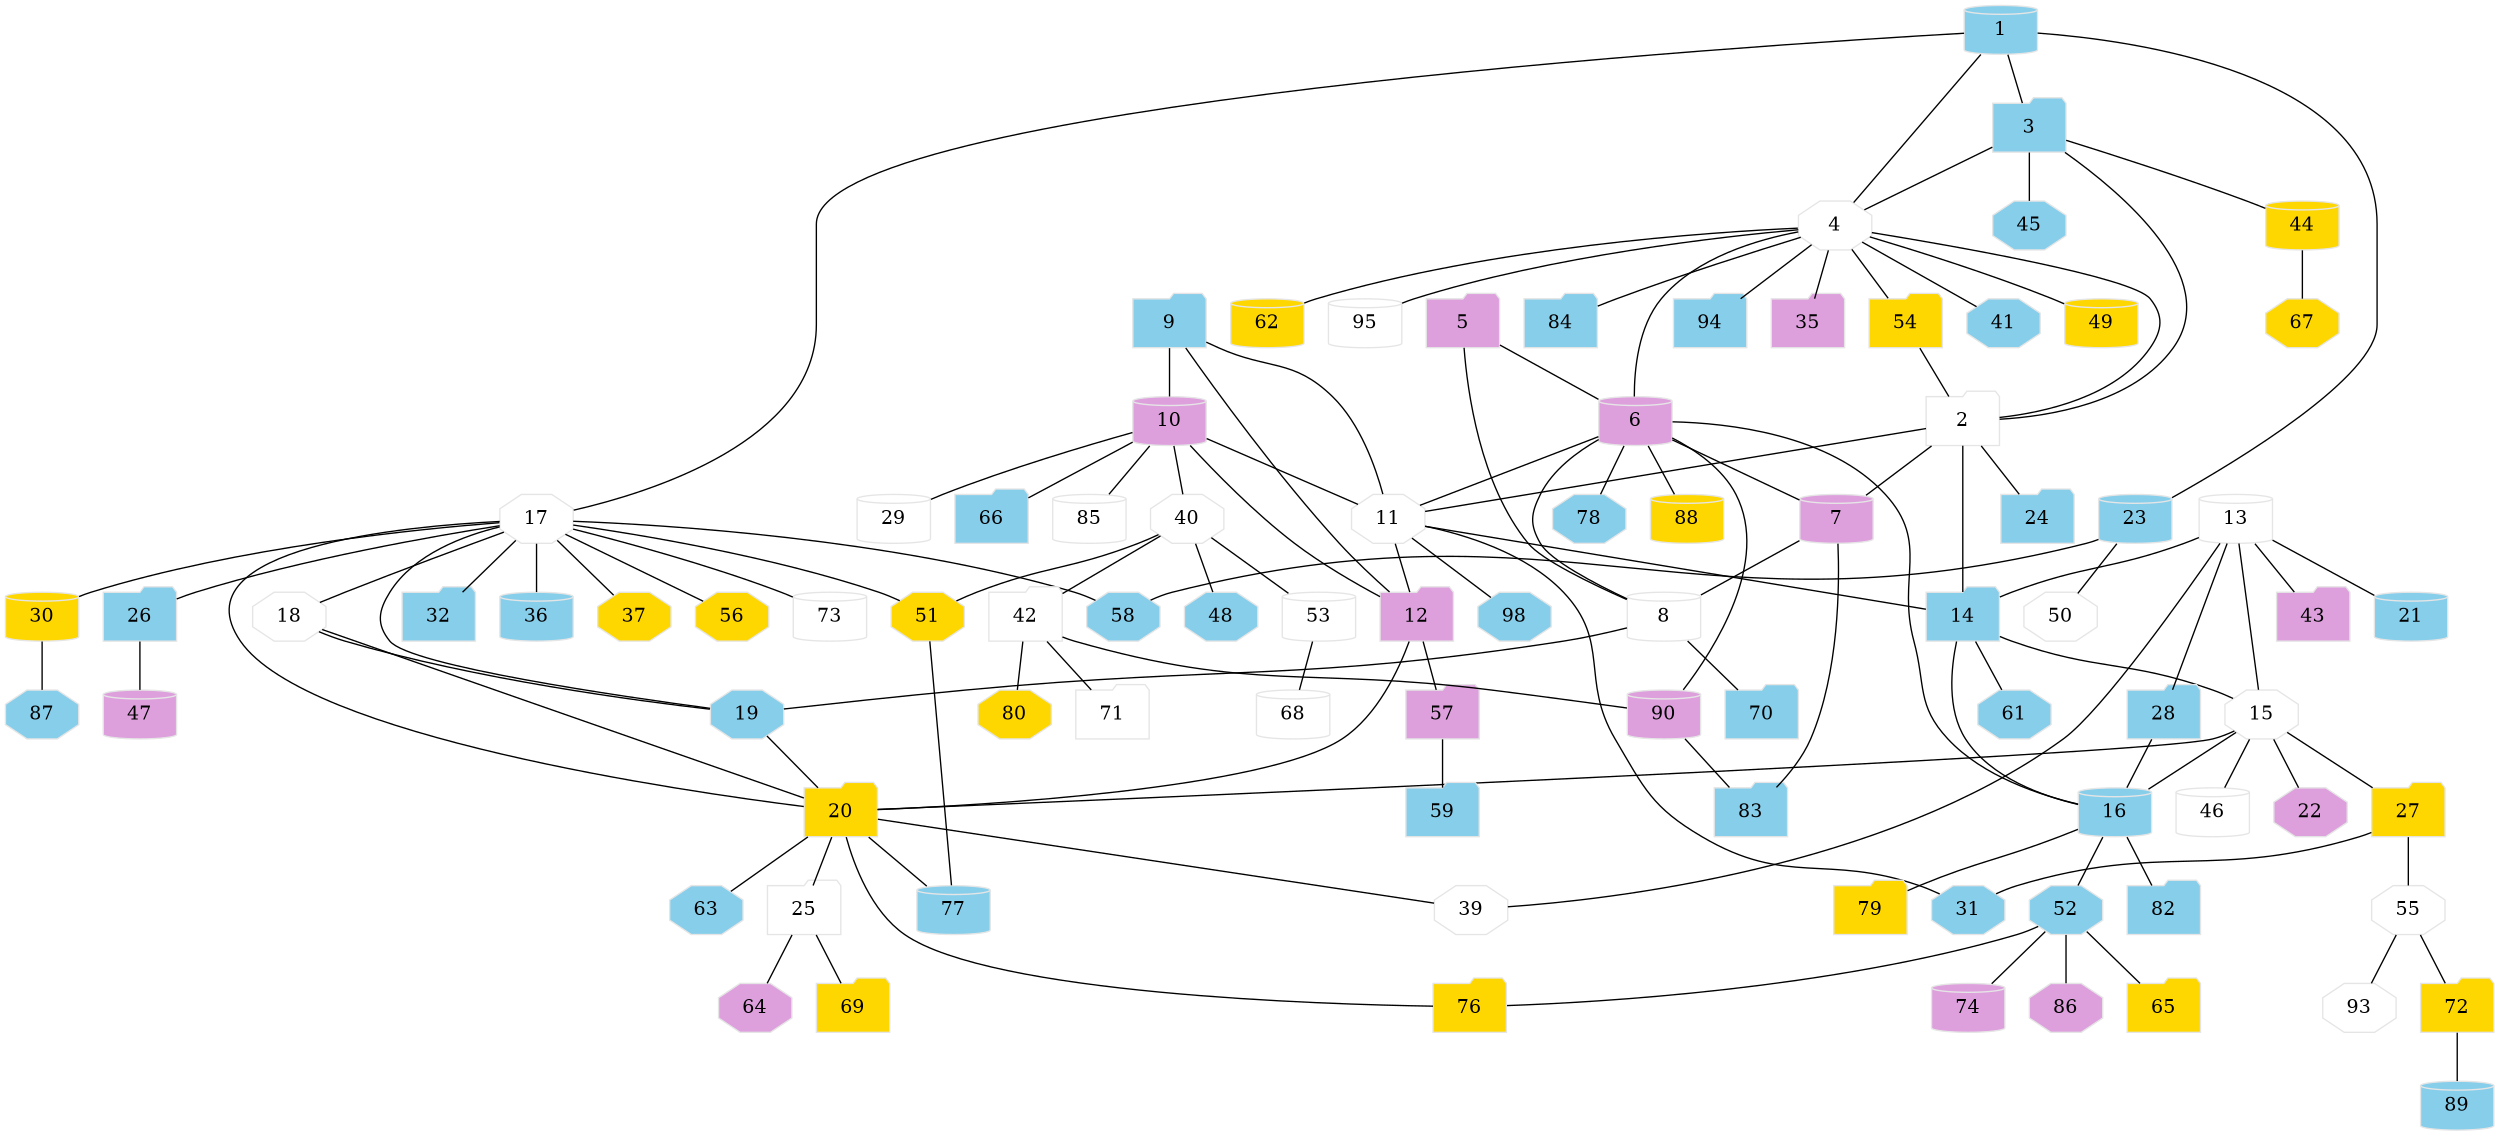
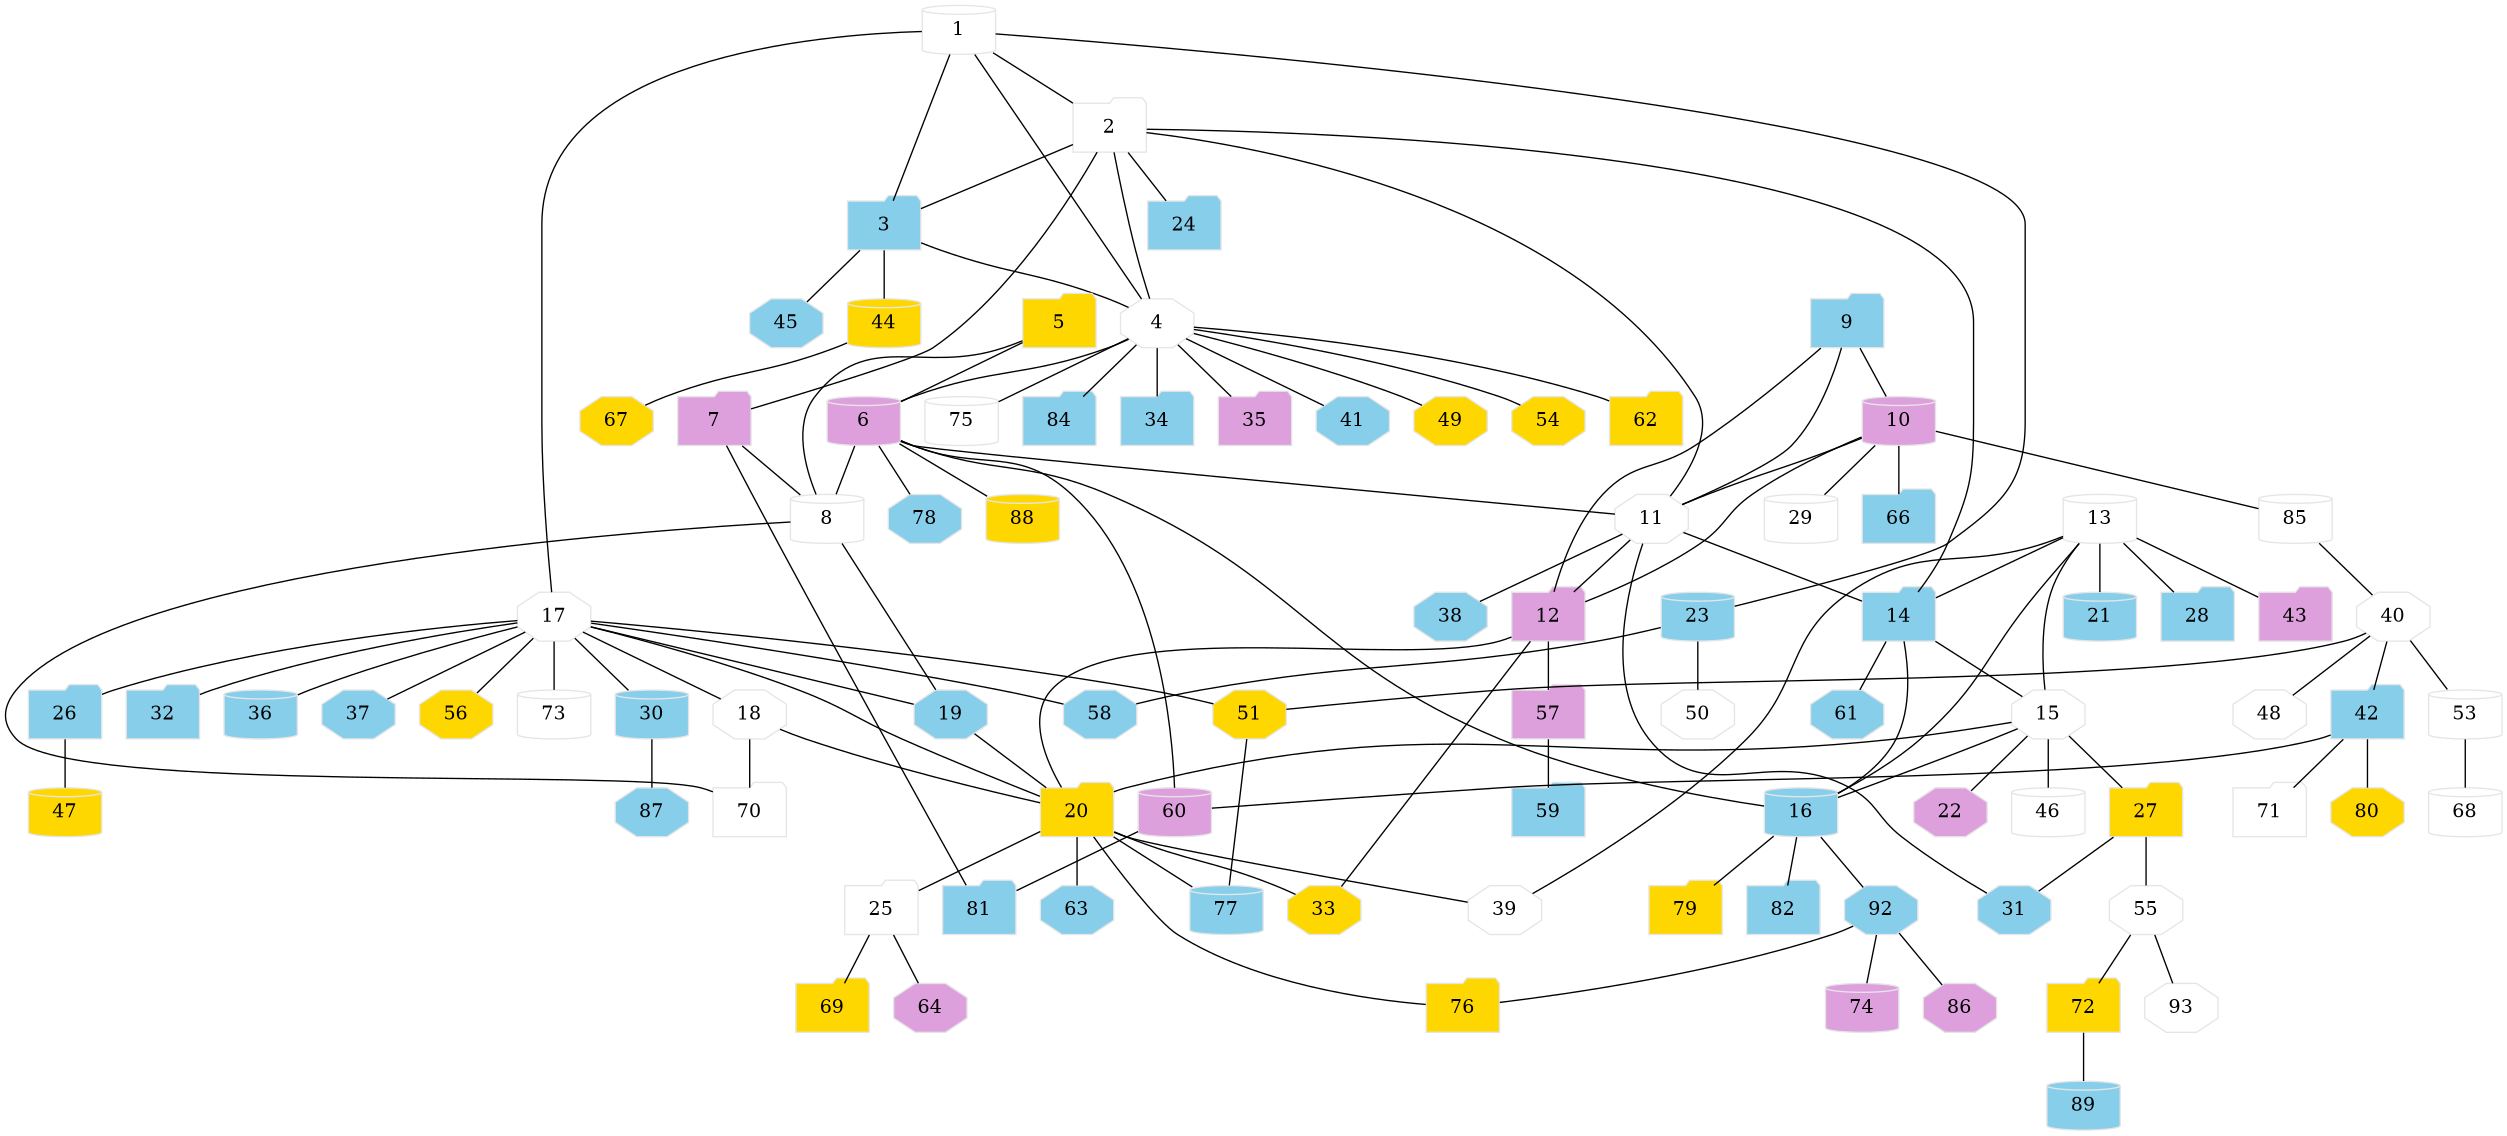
(2001, 30) -> (959, 30)
(1267, 323) -> (1646, 421)
(1365, 323) -> (962, 421)
(1463, 323) -> (1059, 323)
(1710, 323) -> (1157, 421)
(1906, 323) -> (1548, 421)
(2101, 323) -> (1451, 421)
(1934, 372) -> (1033, 78)
(1178, 470) -> (2346, 569)
(1736, 470) -> none
(1836, 519) -> (714, 421)
(42, 617) -> (652, 714)
(634, 617) -> (358, 714)
(1026, 617) -> (2367, 714)
(1221, 617) -> (2270, 714)
(1515, 617) -> (1451, 617)
(512, 680) -> (750, 764)
(140, 714) -> (65, 812)
(1664, 714) -> (1175, 812)
(1762, 714) -> (750, 812)
(2139, 764) -> (1967, 690)
(1751, 812) -> (979, 910)
none -> (1324, 910)
(2066, 910) -> (1881, 910)
(2164, 1008) -> none
